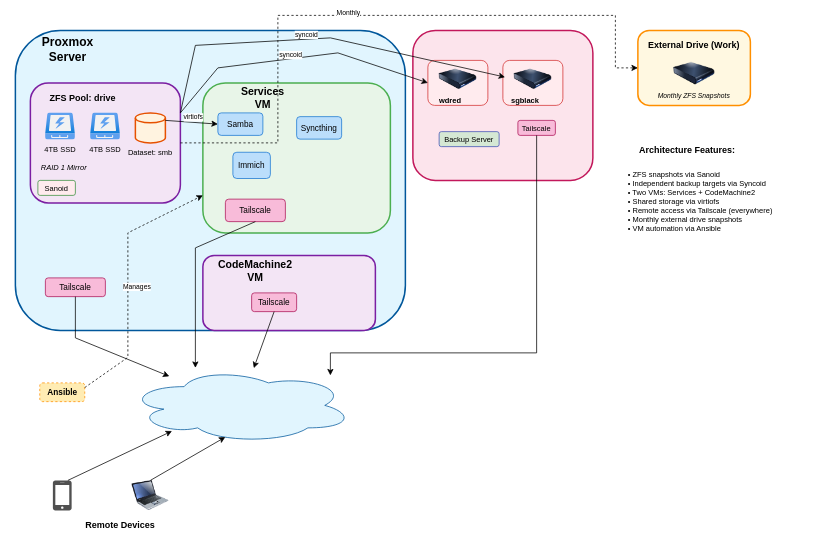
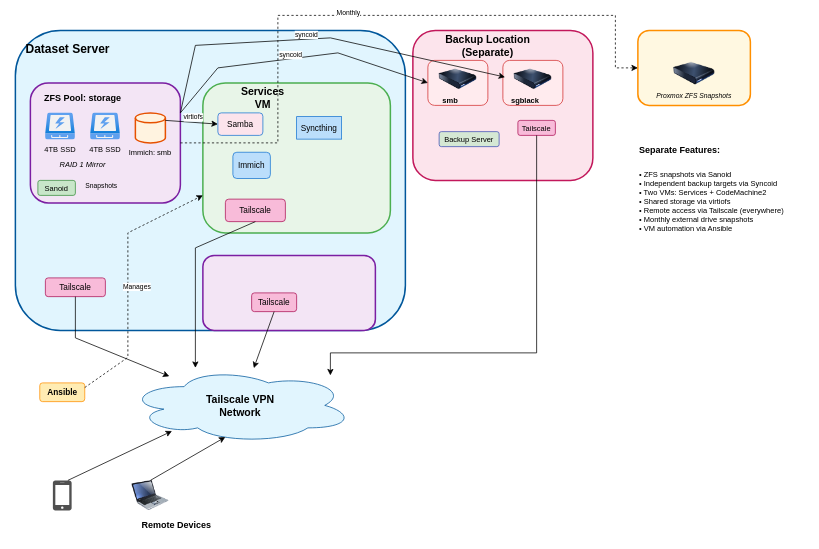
none -> (488, 45)
(694, 45) -> none
(68, 49) -> (68, 49)
(694, 96) -> (694, 96)
(83, 98) -> (83, 98)
(450, 100) -> (450, 100)
(240, 124) -> (240, 124)
(319, 128) -> (319, 128)
(691, 150) -> (682, 150)
(150, 153) -> (150, 153)
(64, 167) -> (83, 164)
none -> (102, 186)
(57, 188) -> (57, 188)
(709, 210) -> (720, 210)
(255, 270) -> none
(62, 392) -> (62, 392)
none -> (240, 405)
(120, 525) -> (177, 525)
